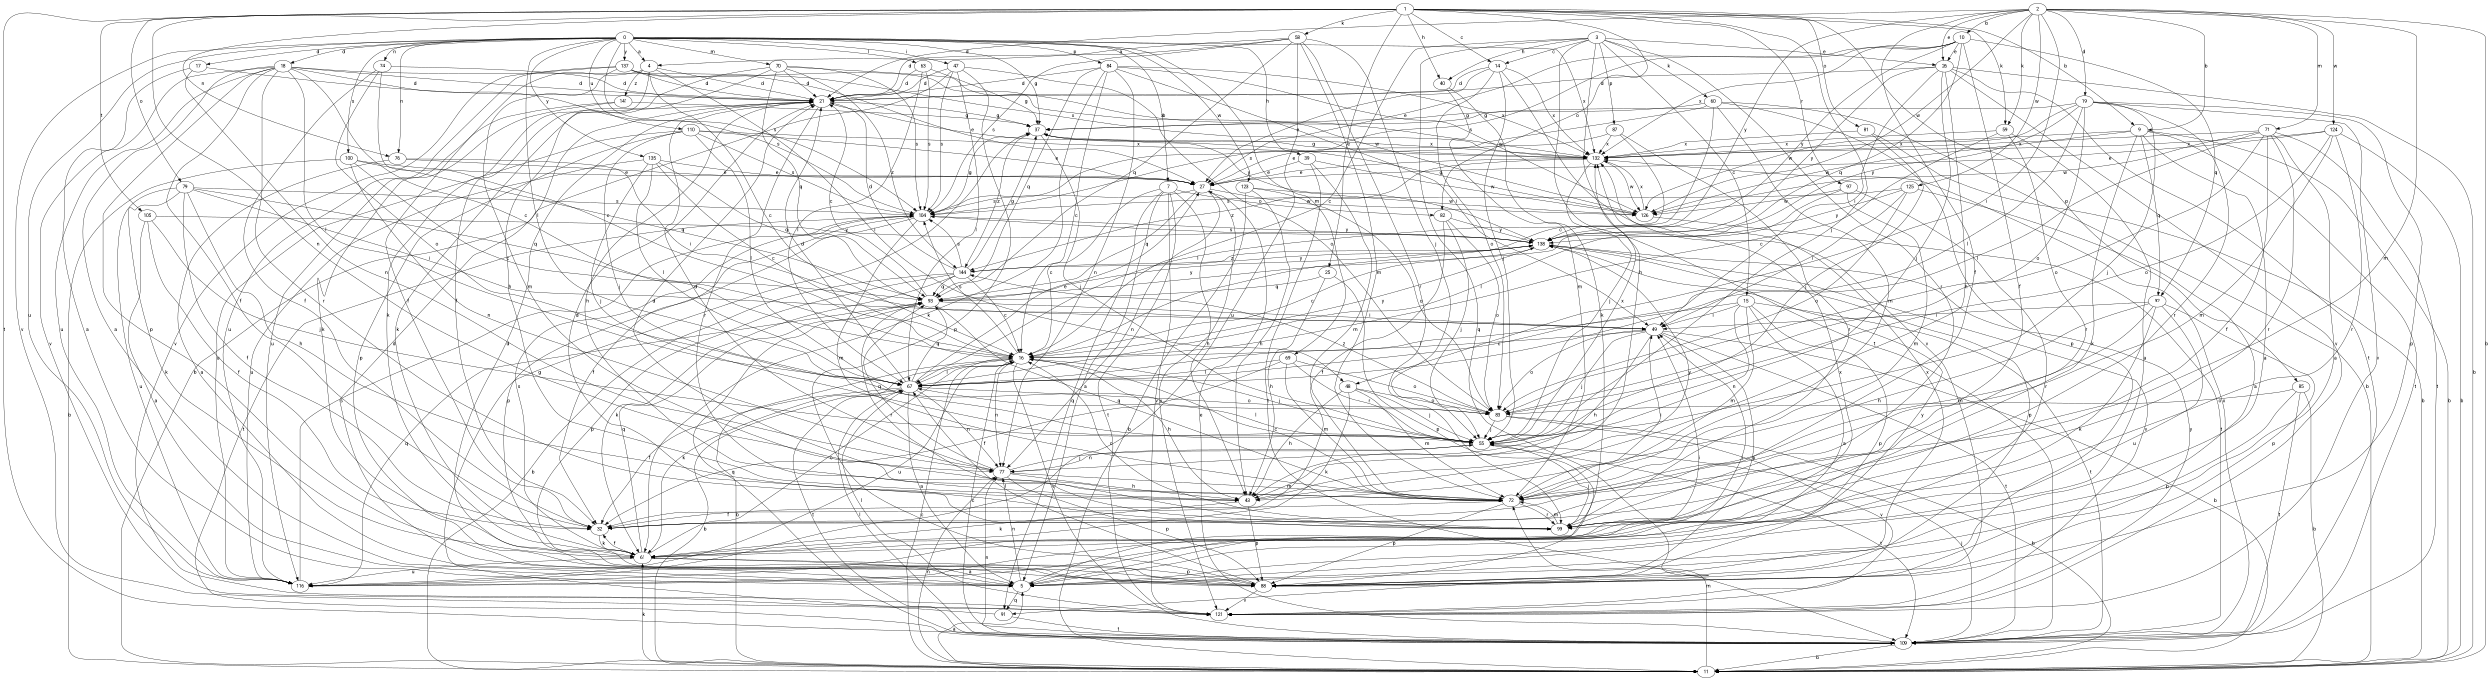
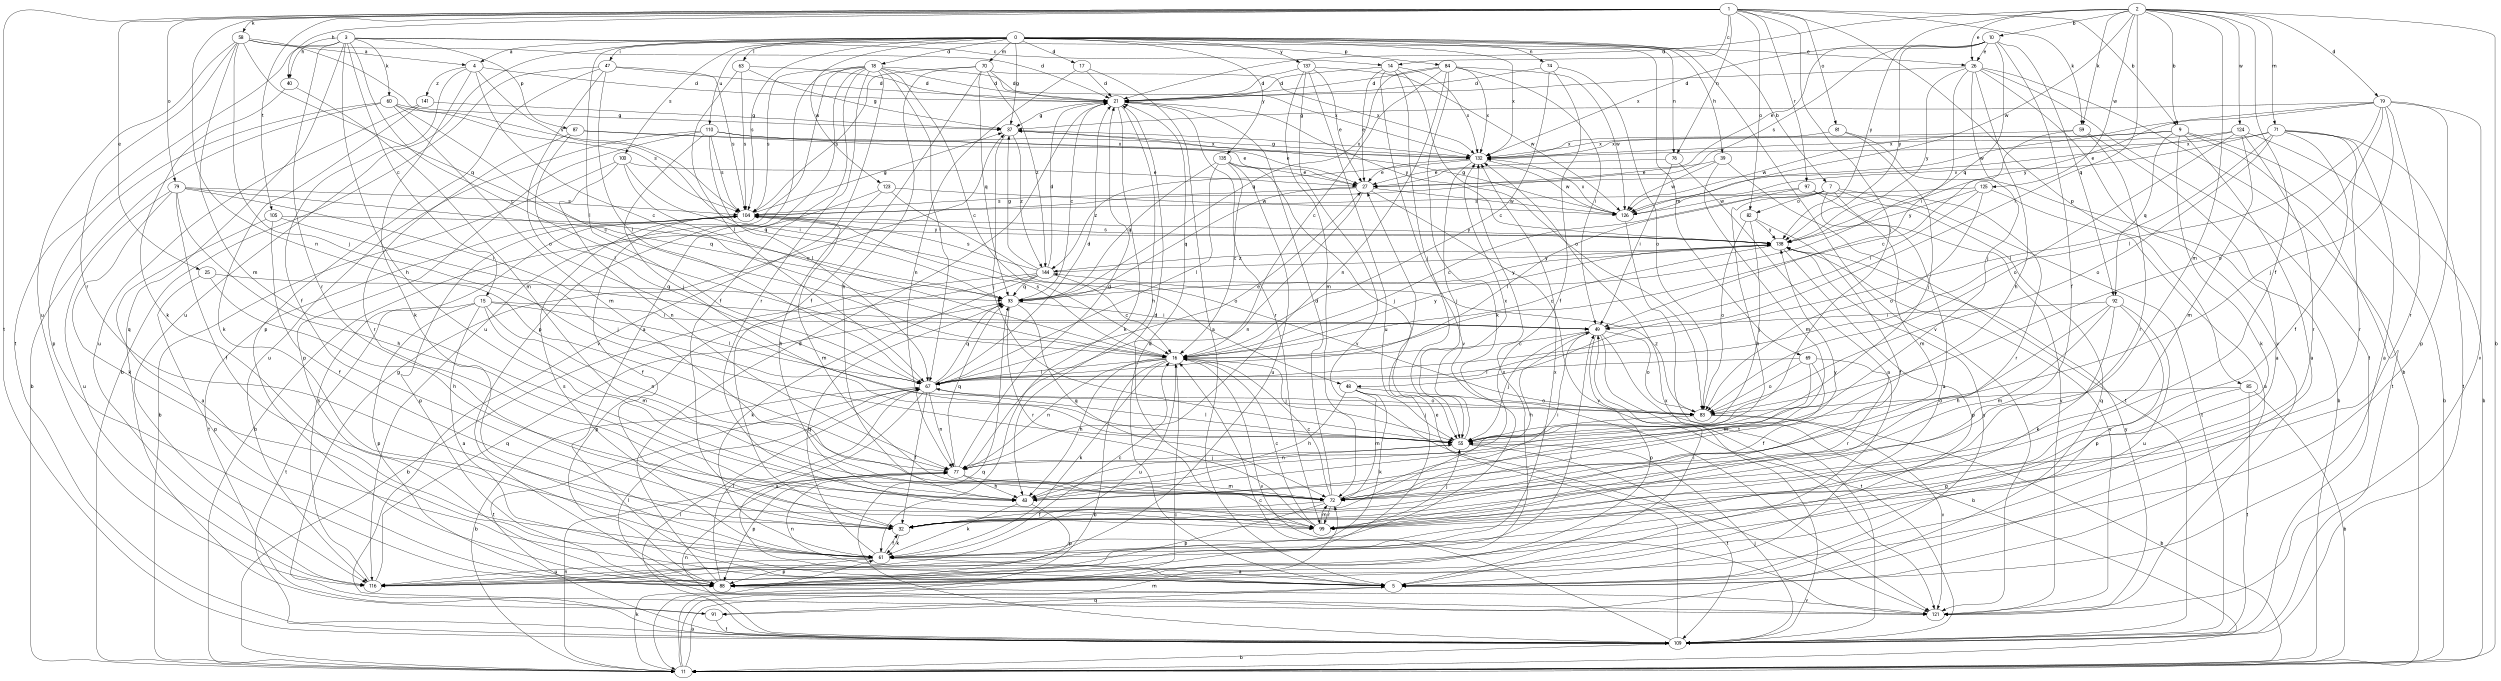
(2065, 173) -> (1956, 173)
(1370, 404) -> (1650, 477)
(1708, 531) -> (1902, 419)
